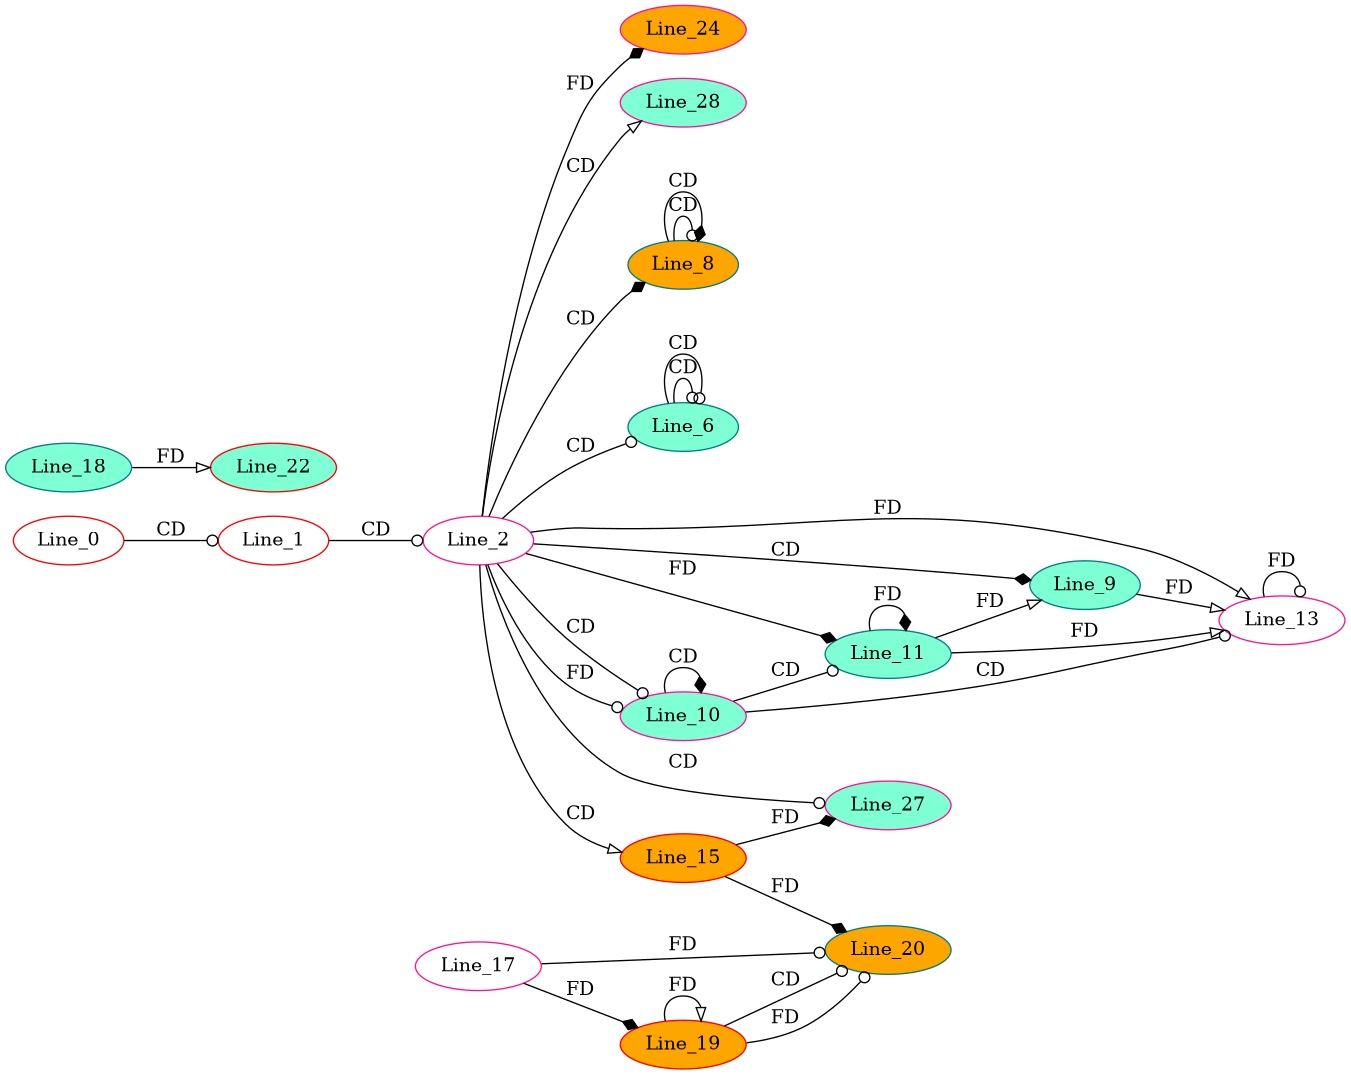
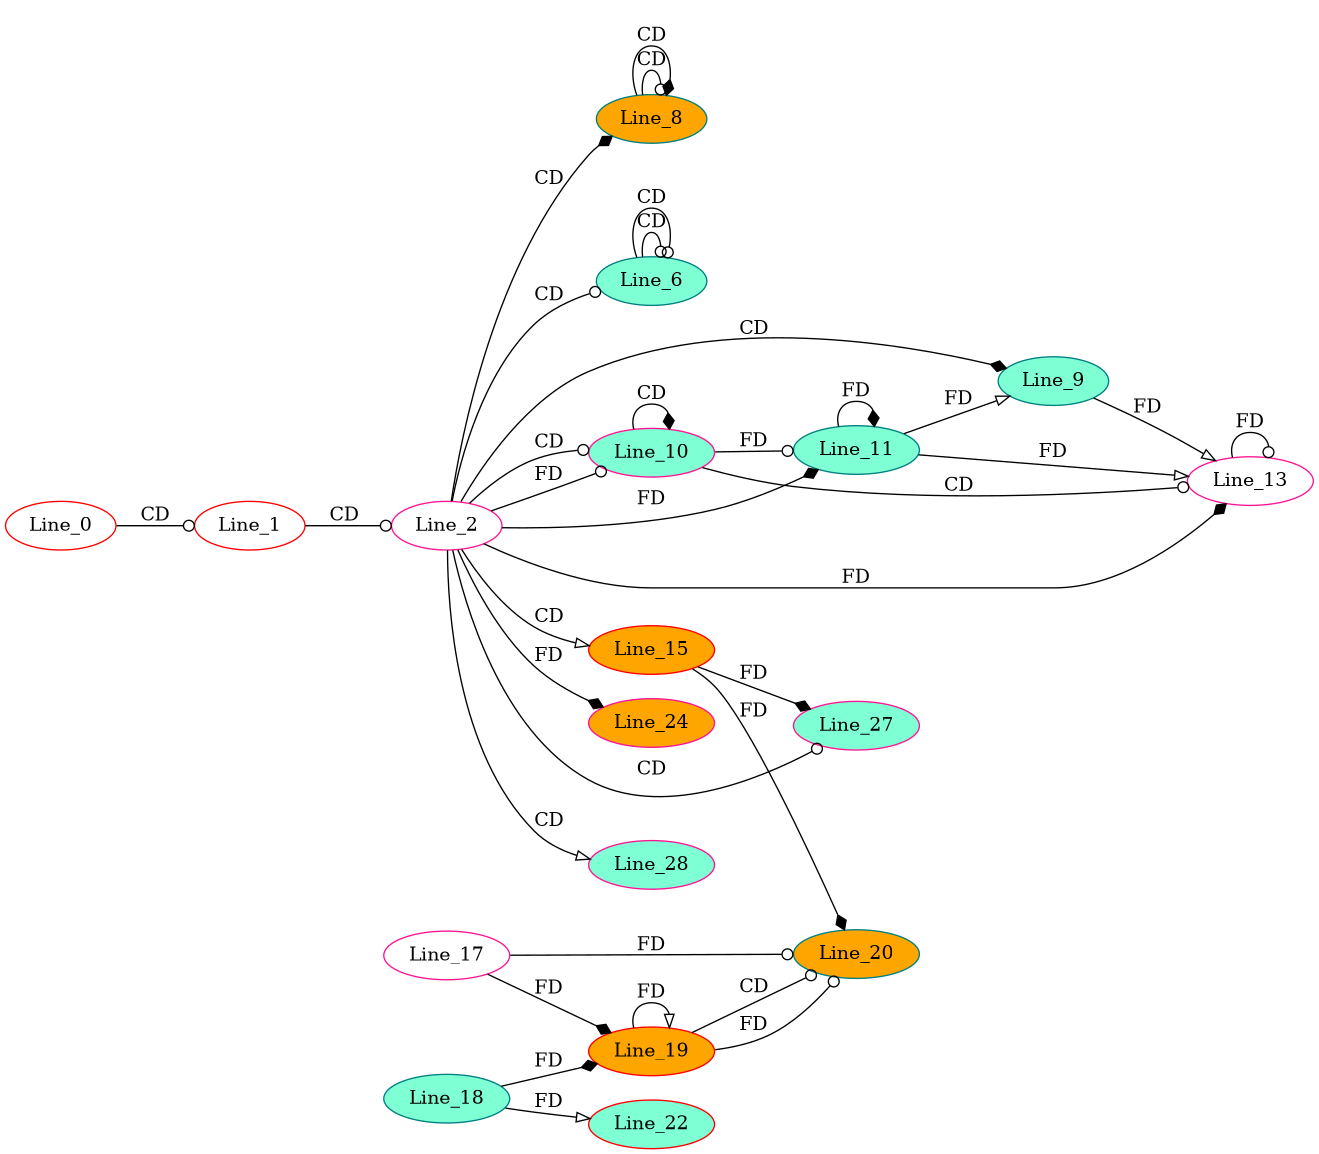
(890, 519) -> (855, 588)
(786, 671) -> (754, 441)
none -> (541, 1077)
